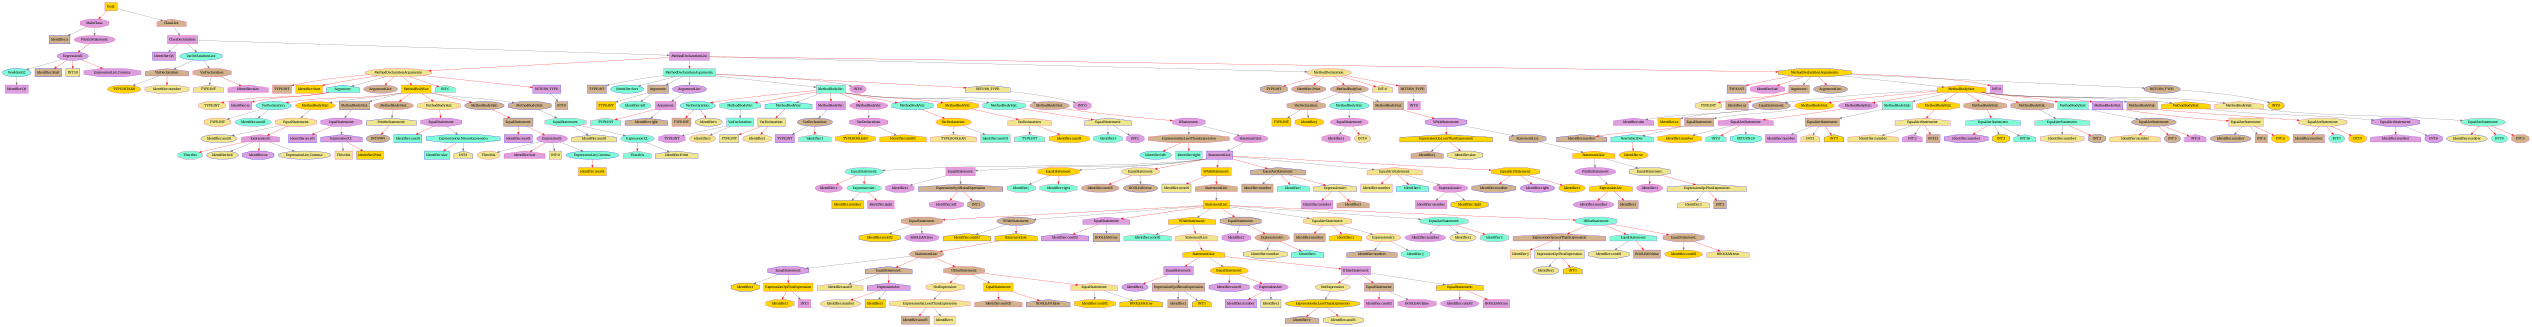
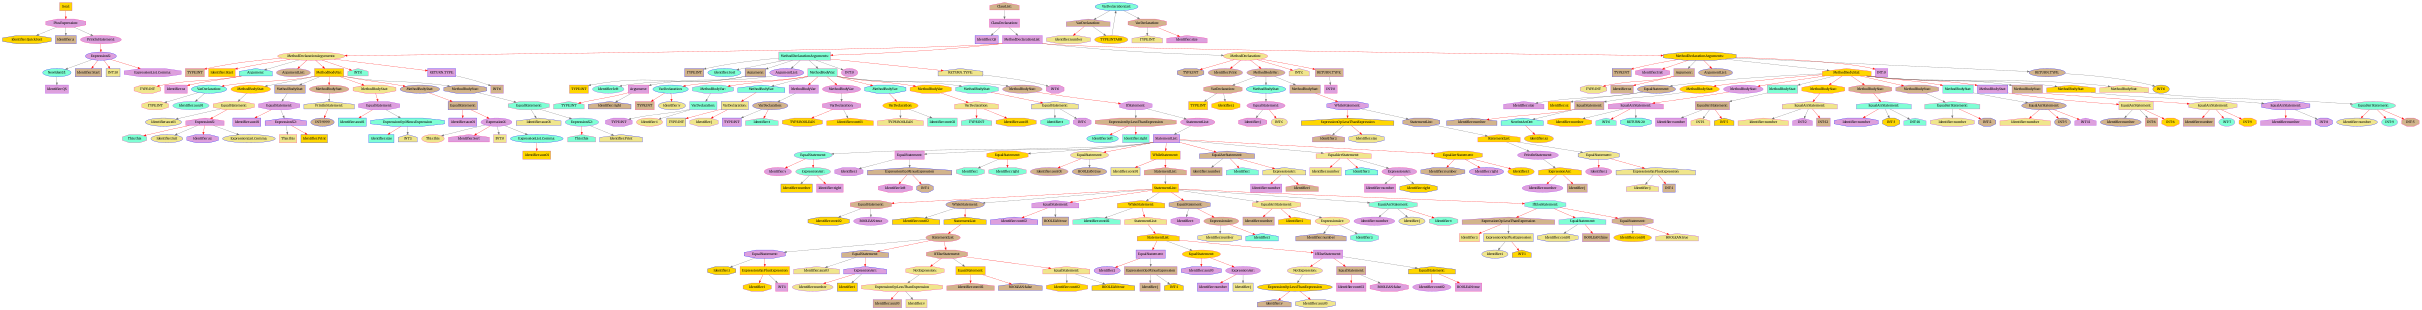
(139, 14) -> none
(95, 23) -> (66, 23)
none -> (27, 40)
(191, 47) -> (1114, 24)
